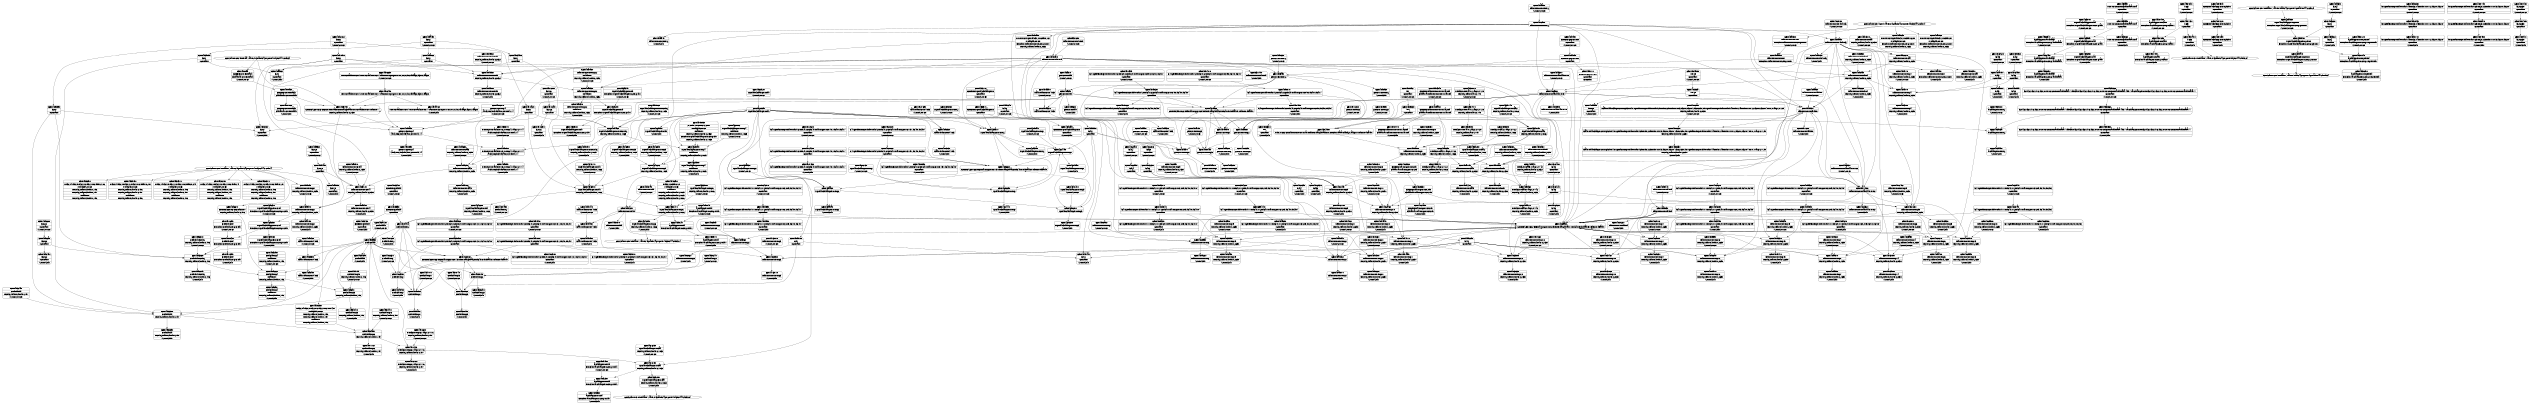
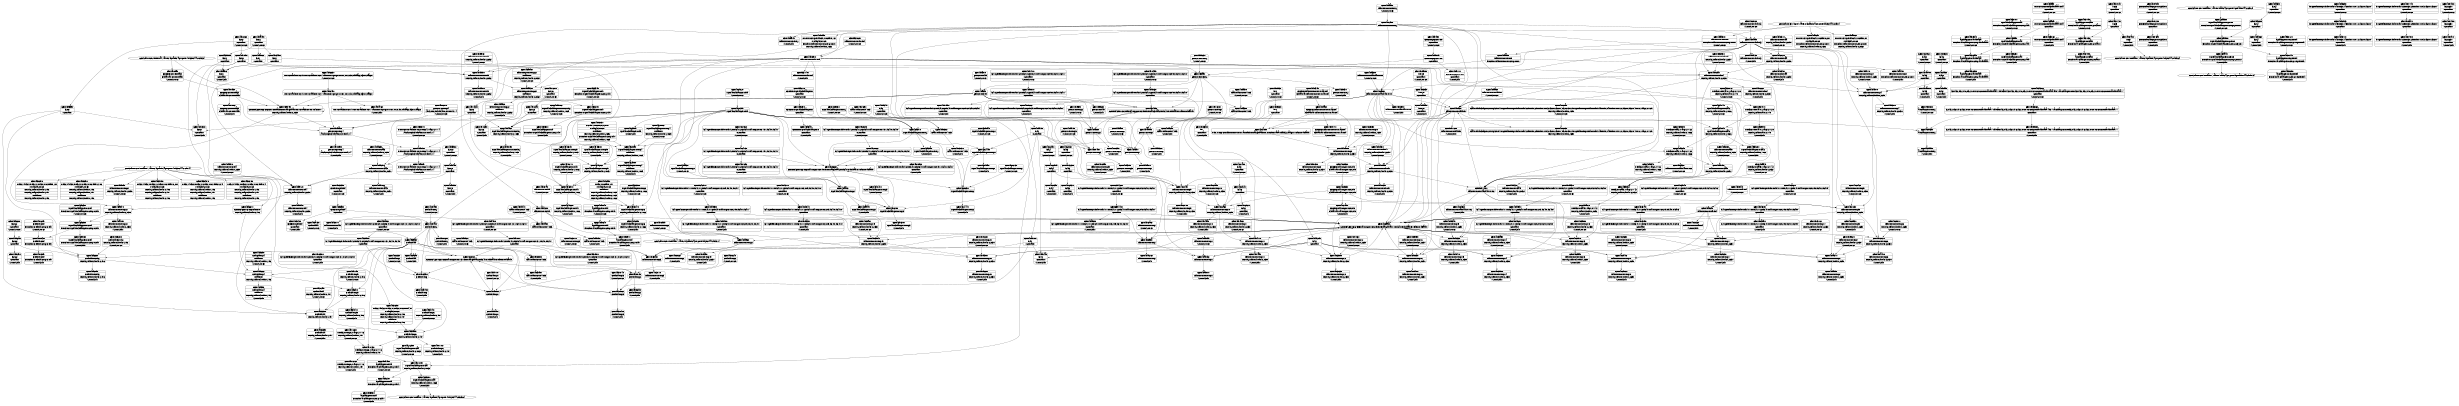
(1588, 80) -> (1455, 80)
(1674, 151) -> none
(370, 243) -> (411, 243)
